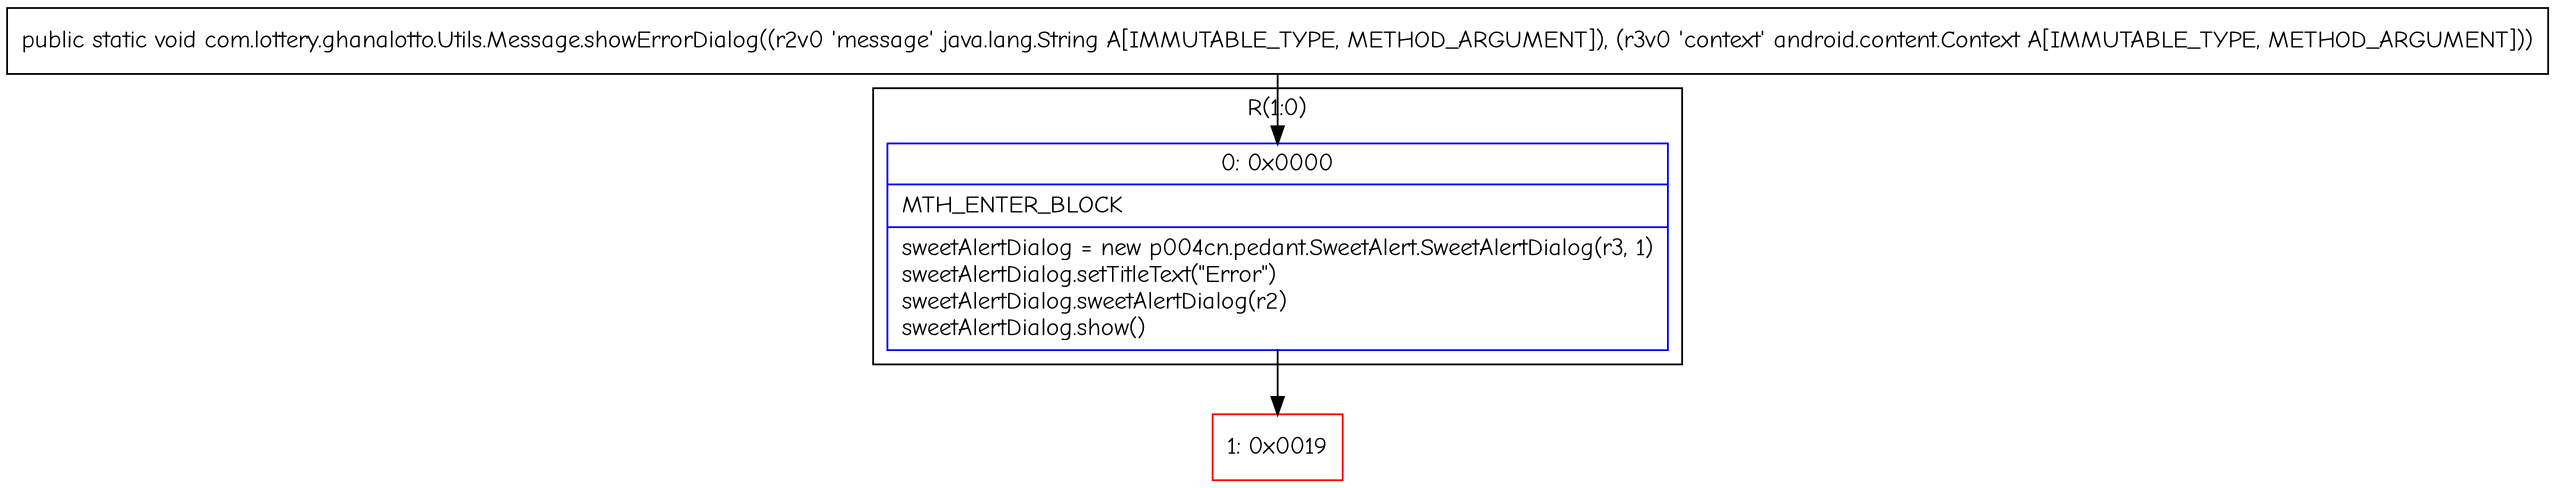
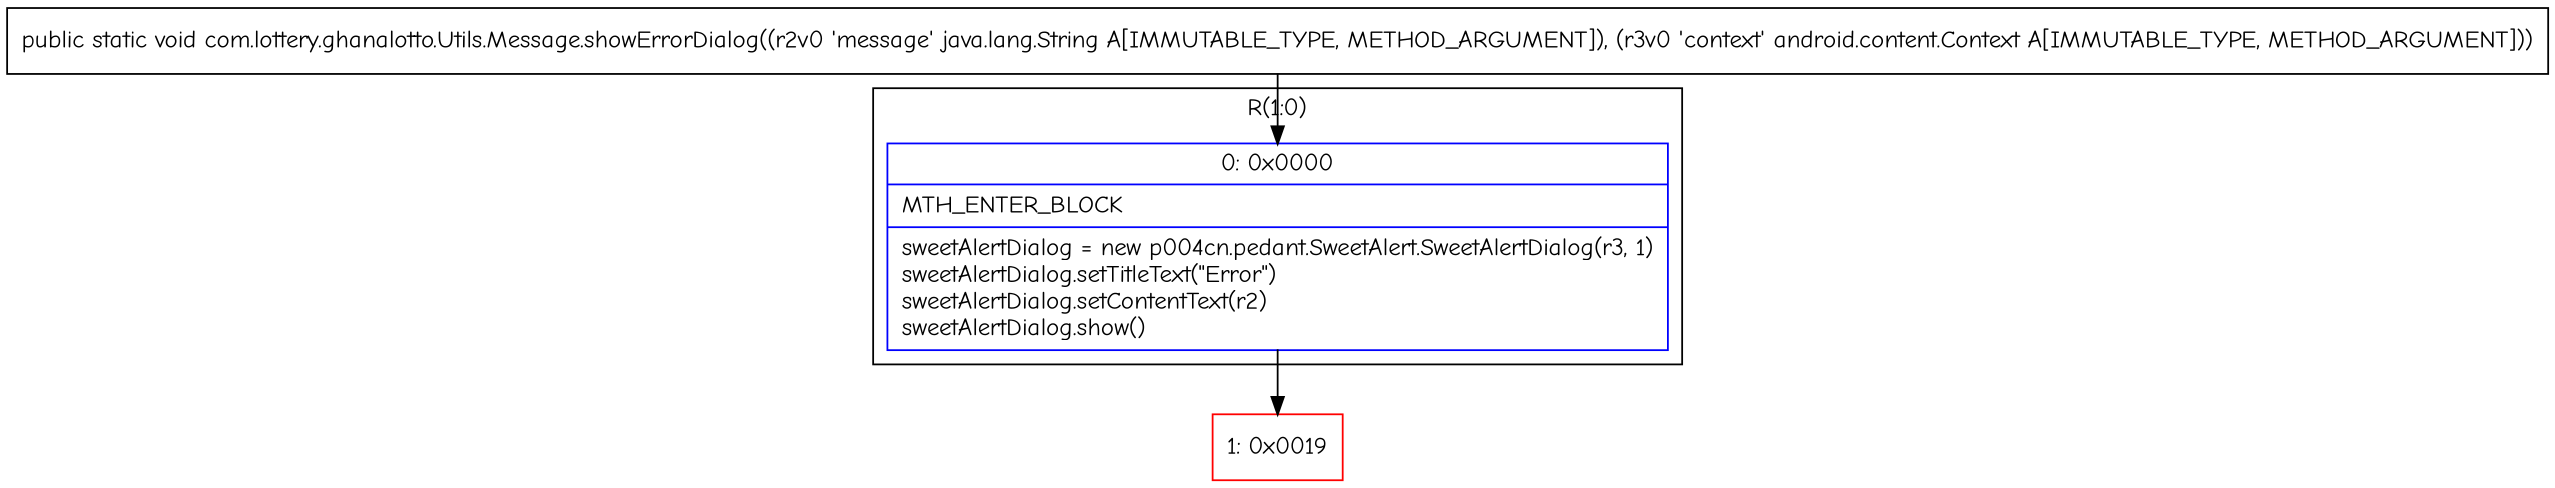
(1095, 301) -> (1084, 301)
